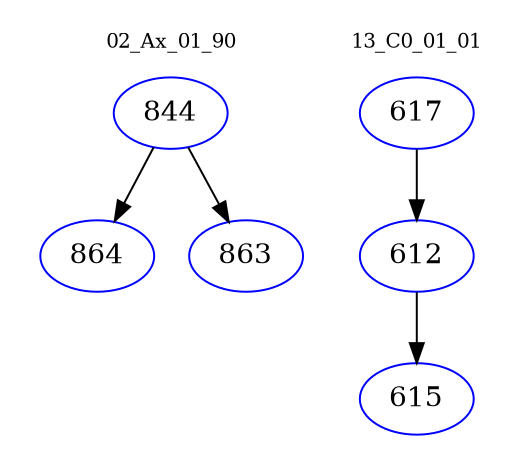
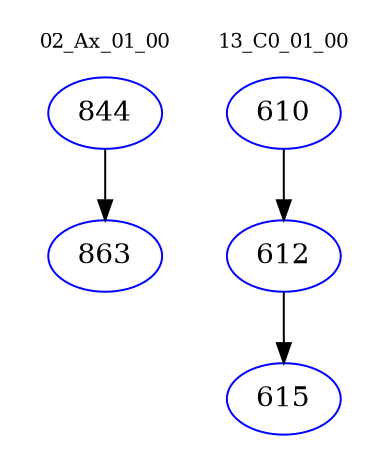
(172, 43) -> (105, 43)
(417, 43) -> (284, 43)
(417, 113) -> (284, 113)
(97, 256) -> none
